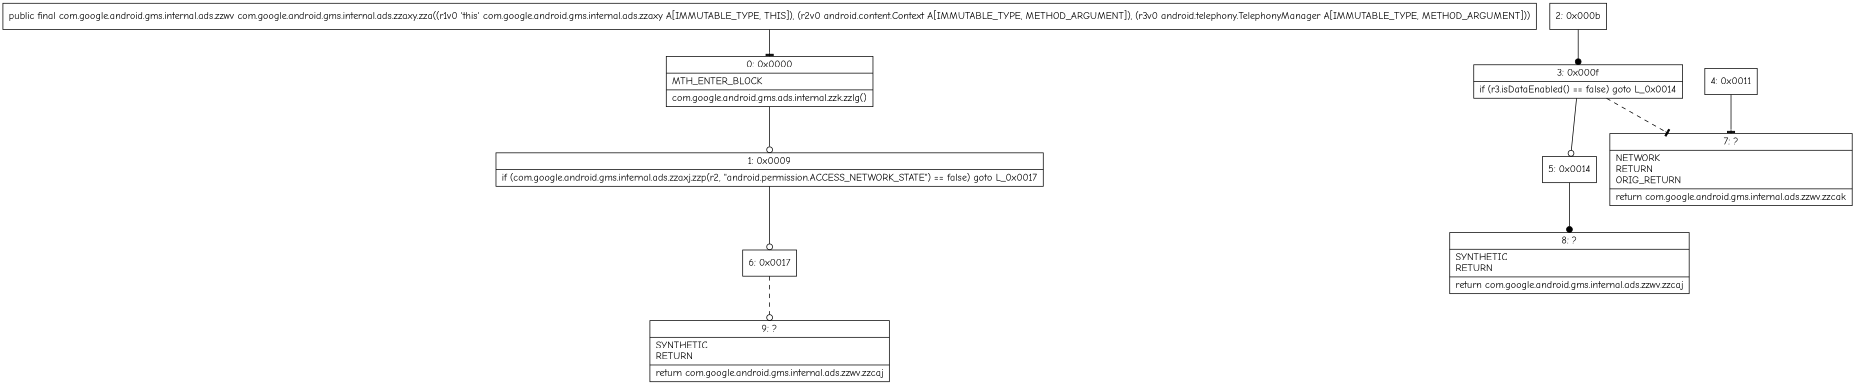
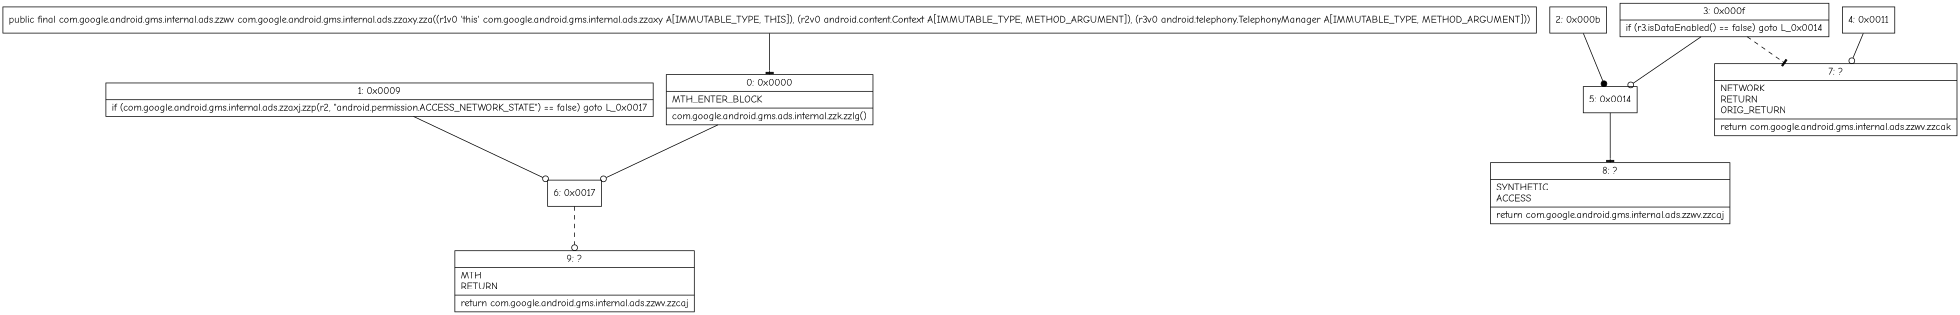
(1578, 44) -> (1593, 57)
(1731, 112) -> (1858, 46)
(770, 127) -> (662, 151)
(1569, 205) -> (1610, 136)
(1474, 268) -> (1514, 198)
(682, 345) -> (471, 275)
